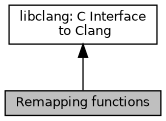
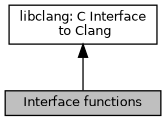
(83, 103) -> (83, 103)
